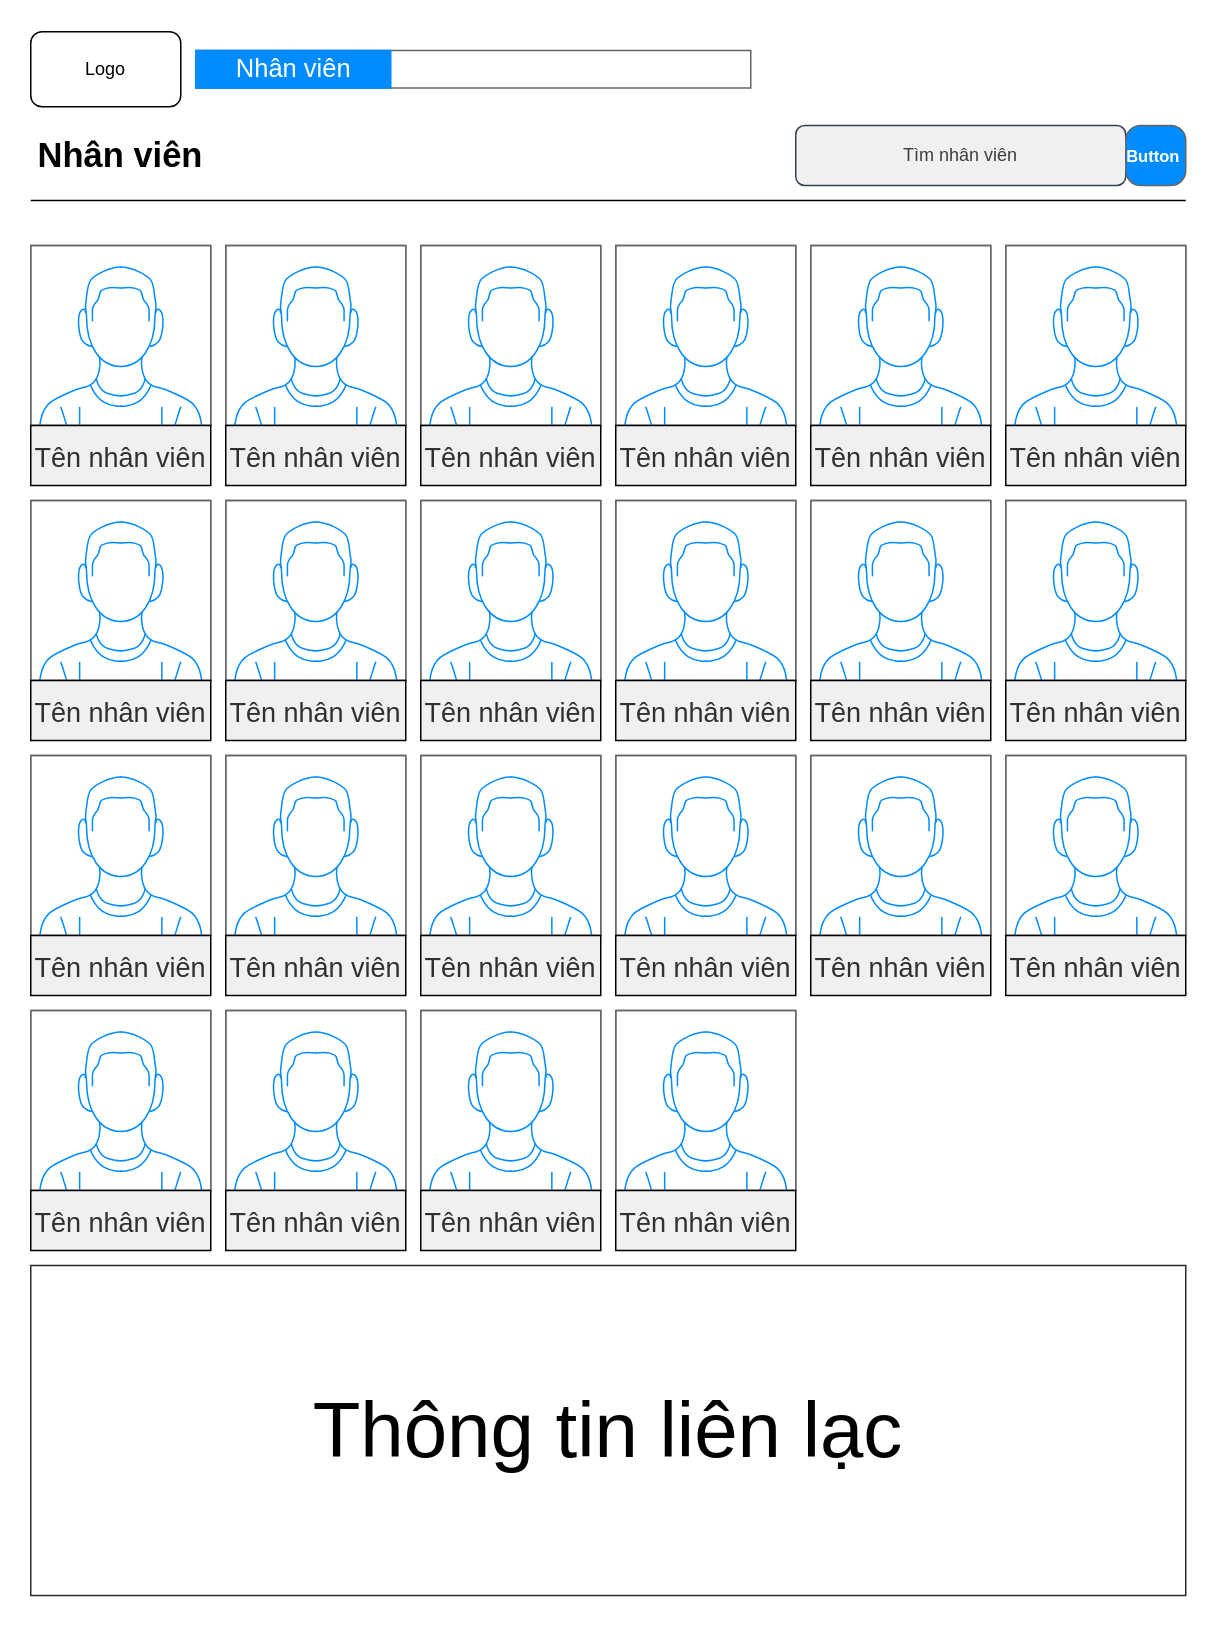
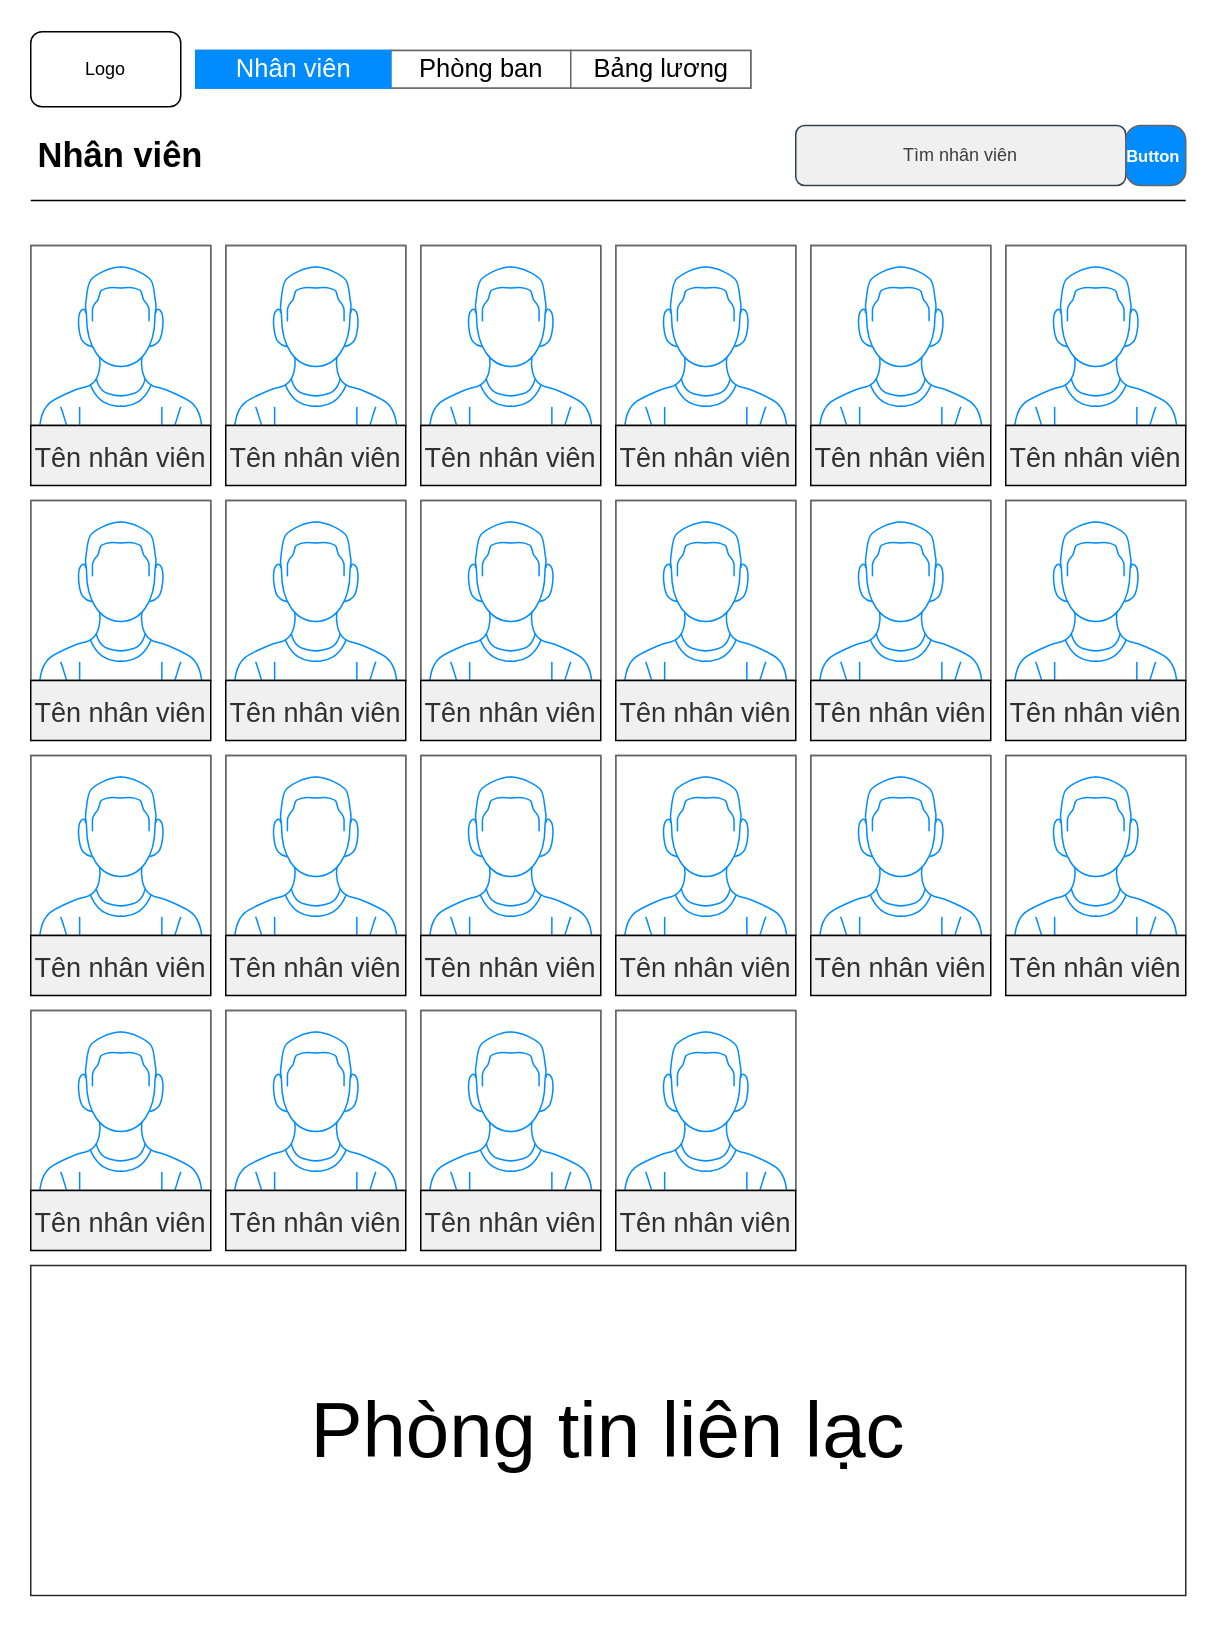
none -> (481, 69)
none -> (661, 69)
(608, 1430) -> (608, 1430)
